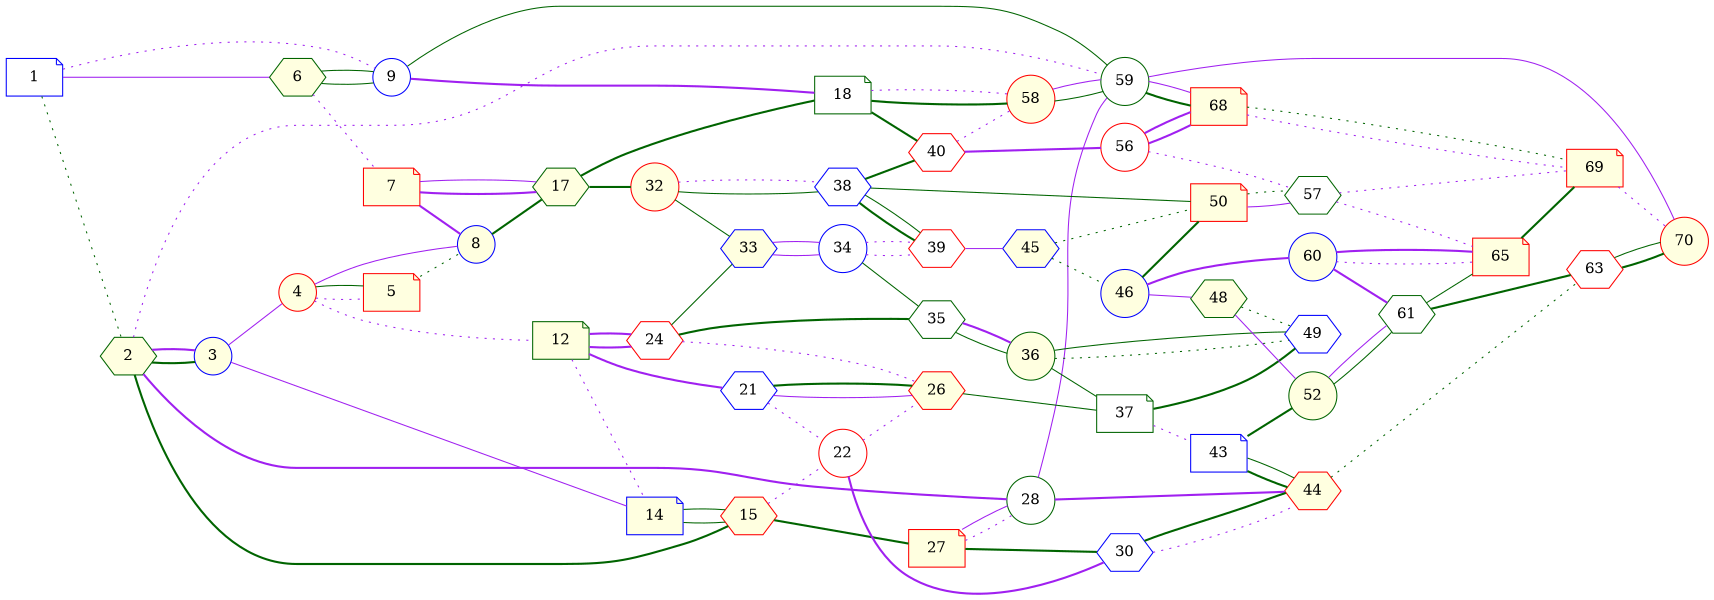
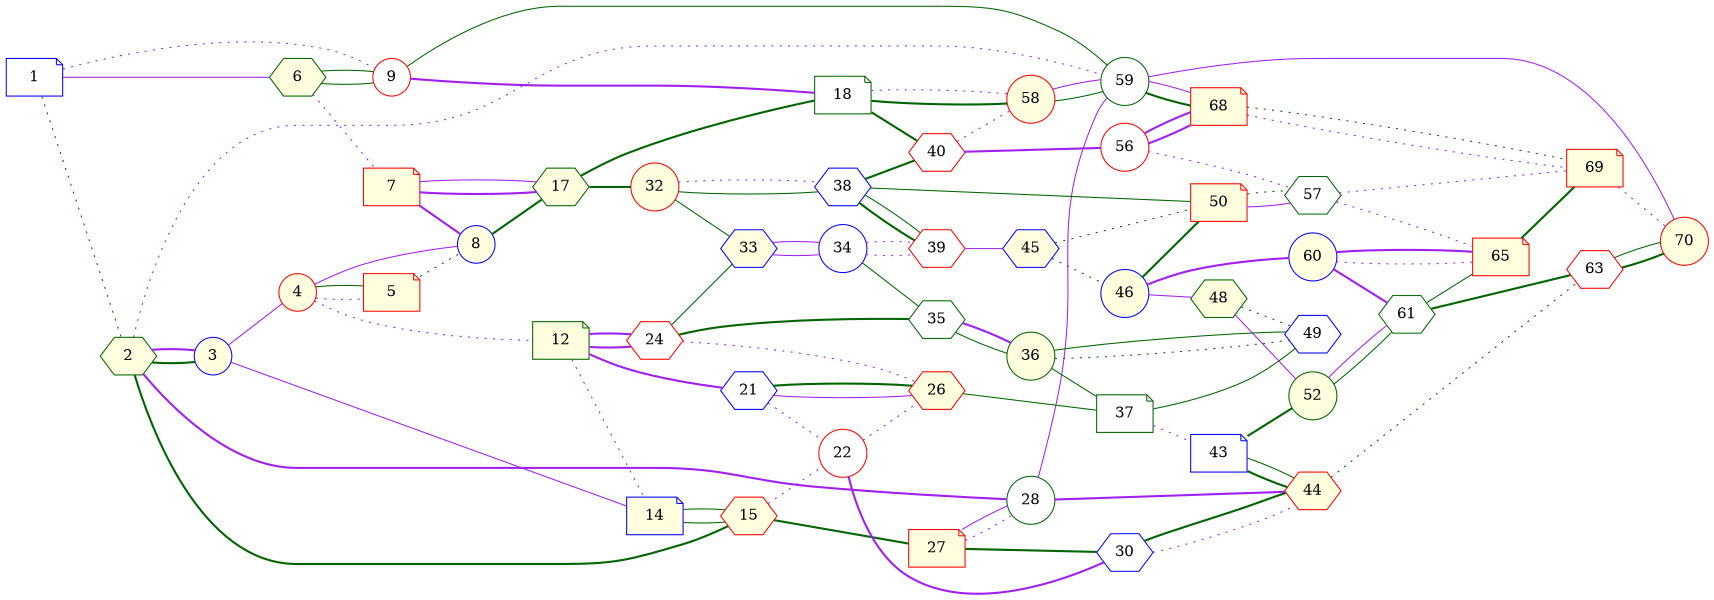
(392, 77) -> (392, 77)
(1228, 388) -> (1228, 388)
